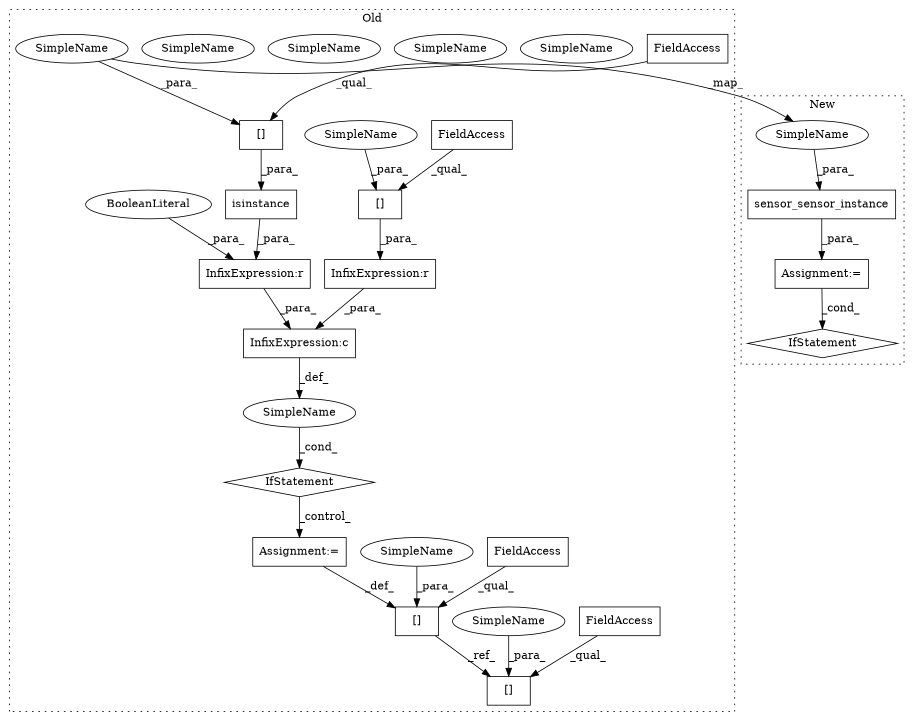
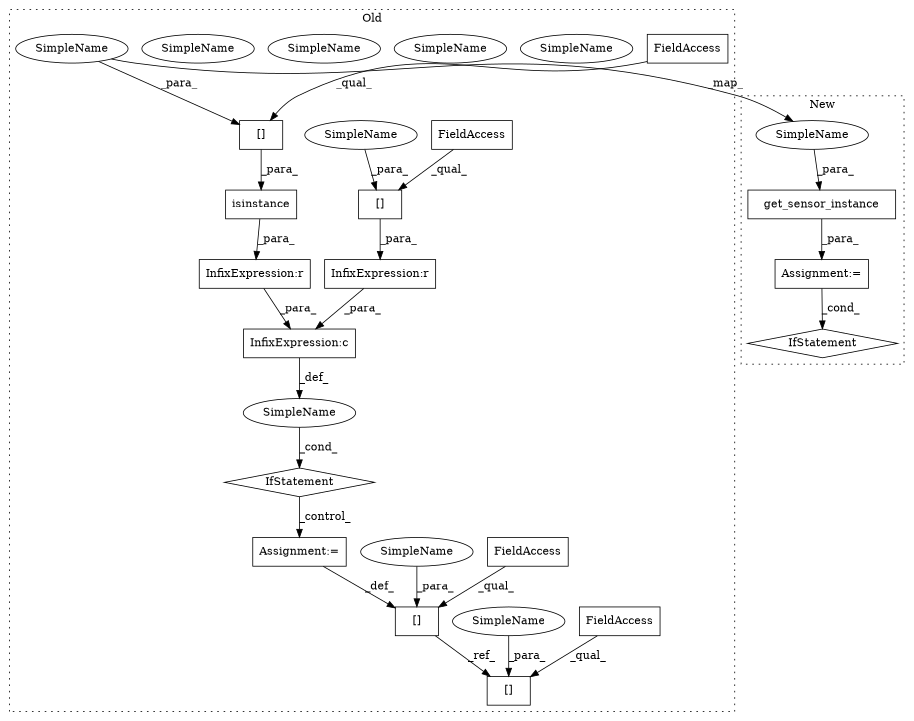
(149, 204) -> none
(822, 204) -> (822, 204)
